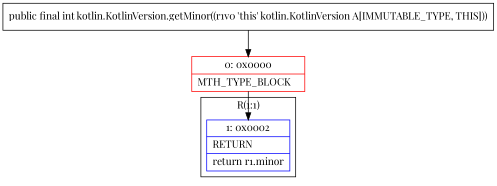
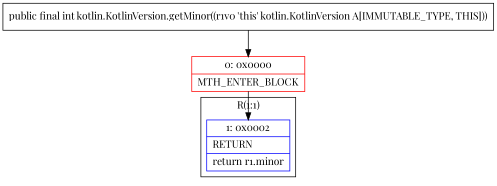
(244, 82) -> (248, 82)
